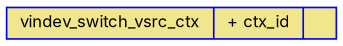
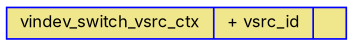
(258, 22) -> (263, 22)
